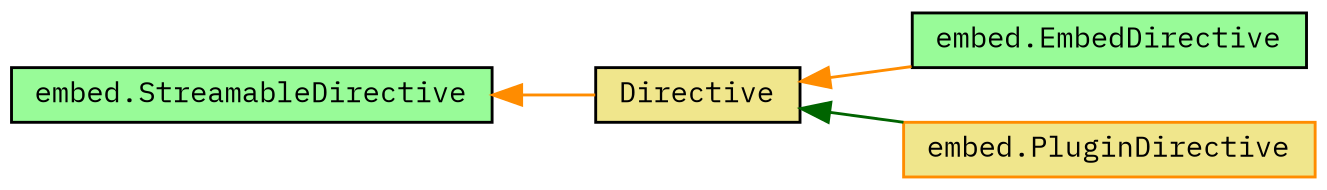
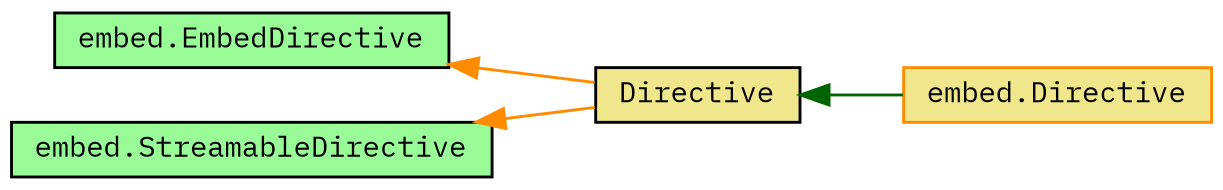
(871, 72) -> (537, 75)
(1109, 150) -> (1058, 95)
